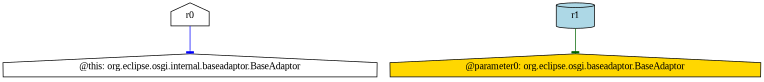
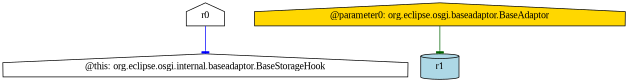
(575, 39) -> (440, 38)
(190, 67) -> (205, 67)
